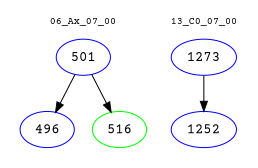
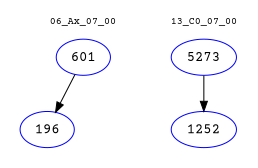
(83, 57) -> (83, 57)
(204, 57) -> (204, 57)
(47, 130) -> (47, 130)
(119, 130) -> none
